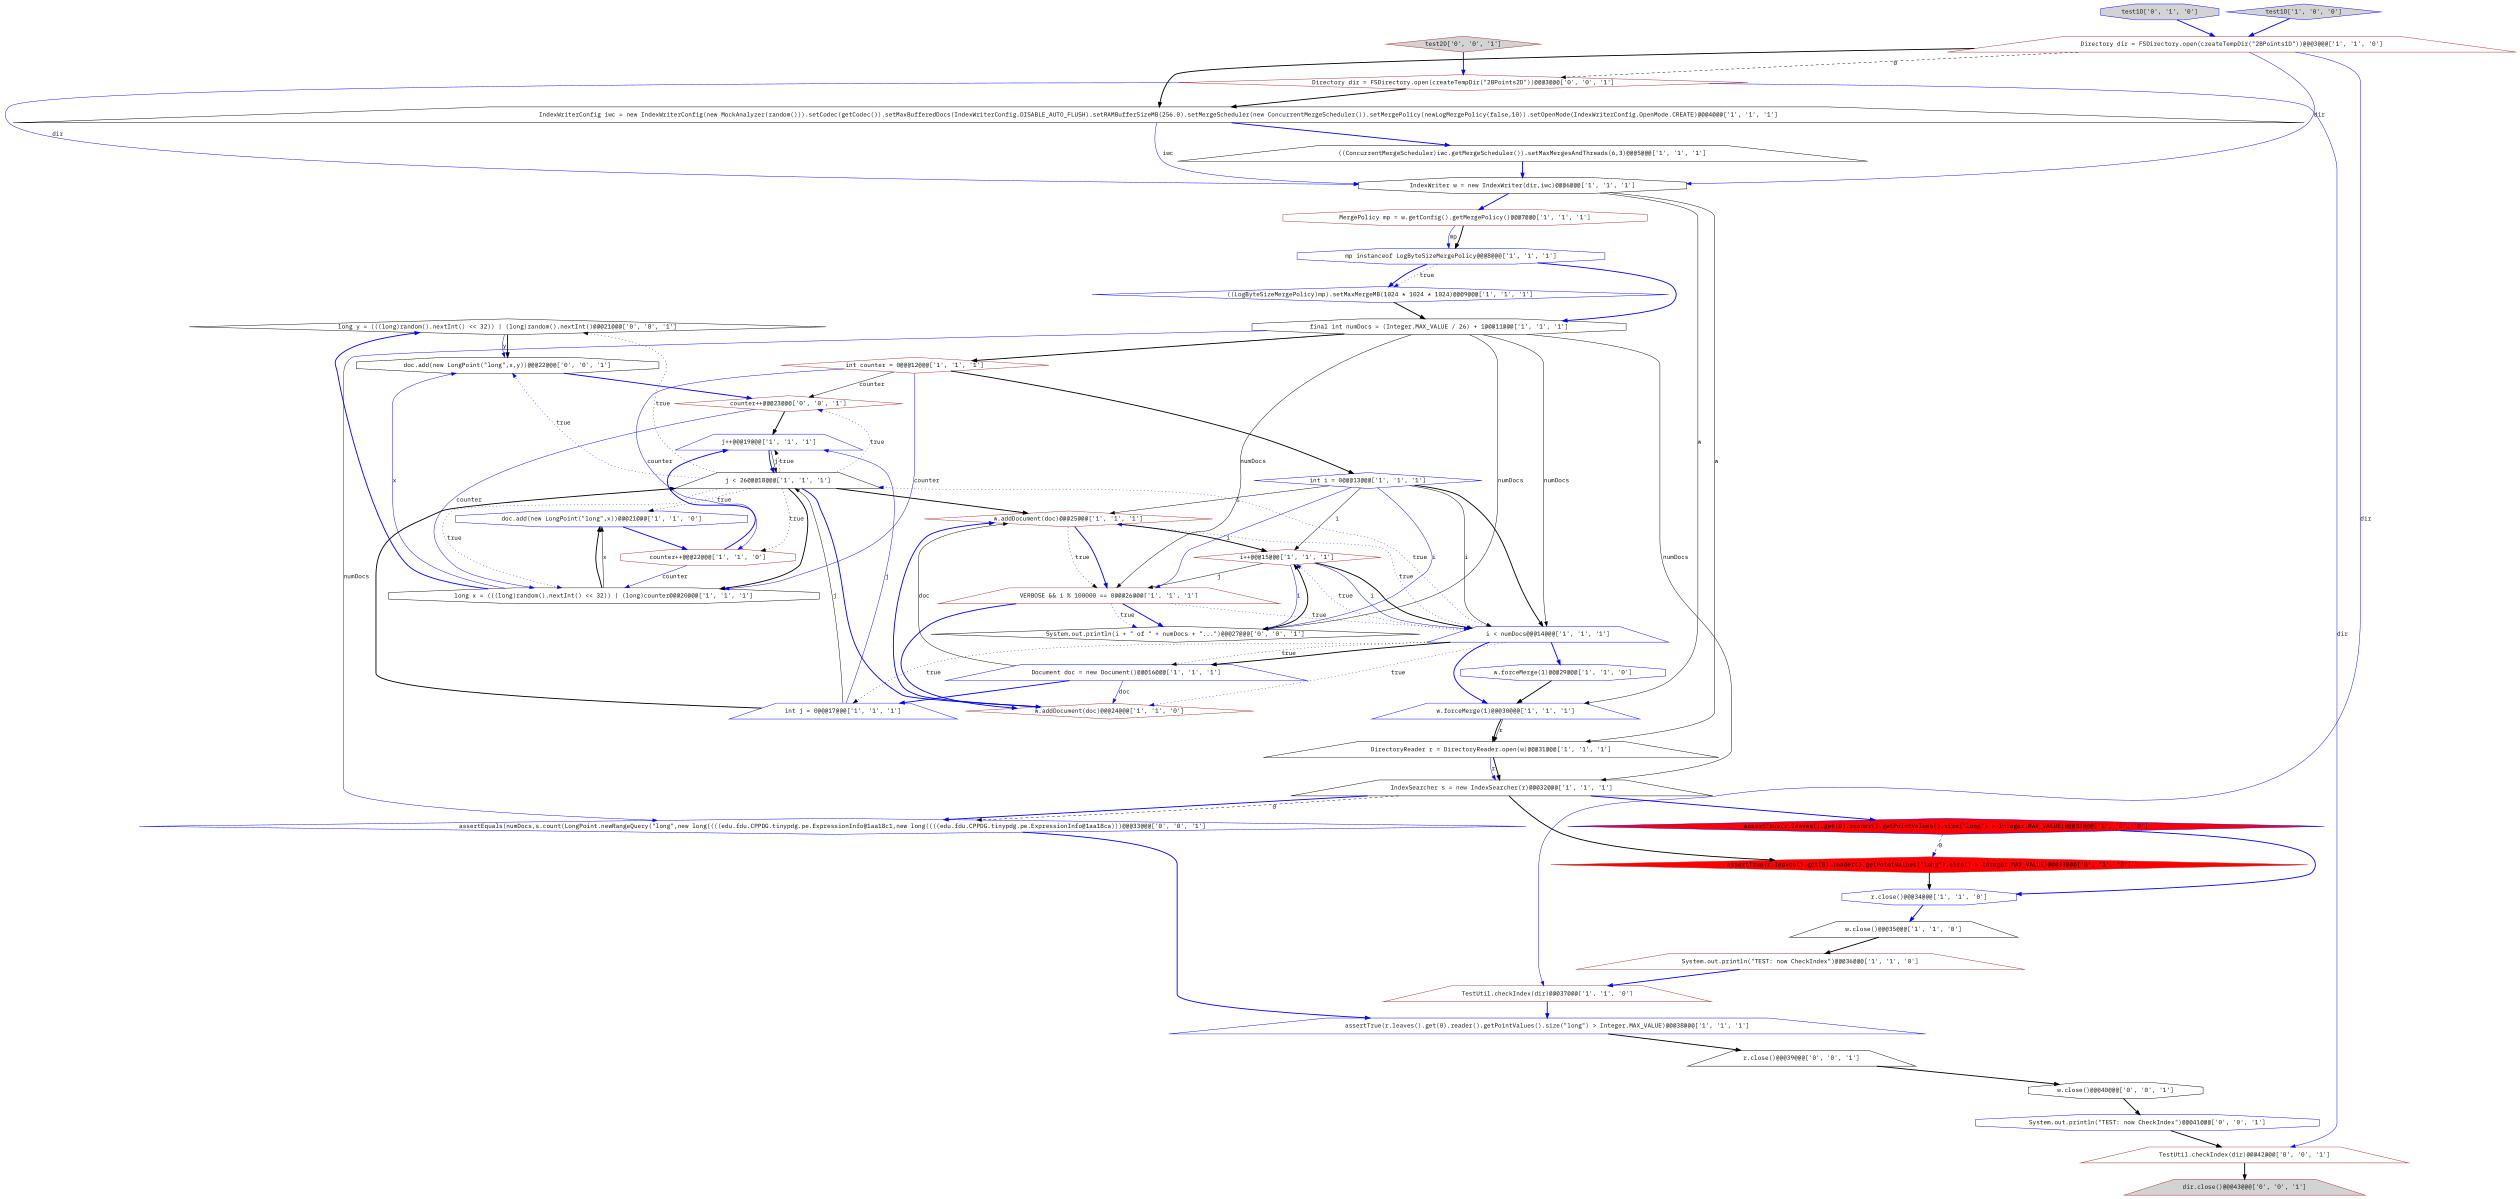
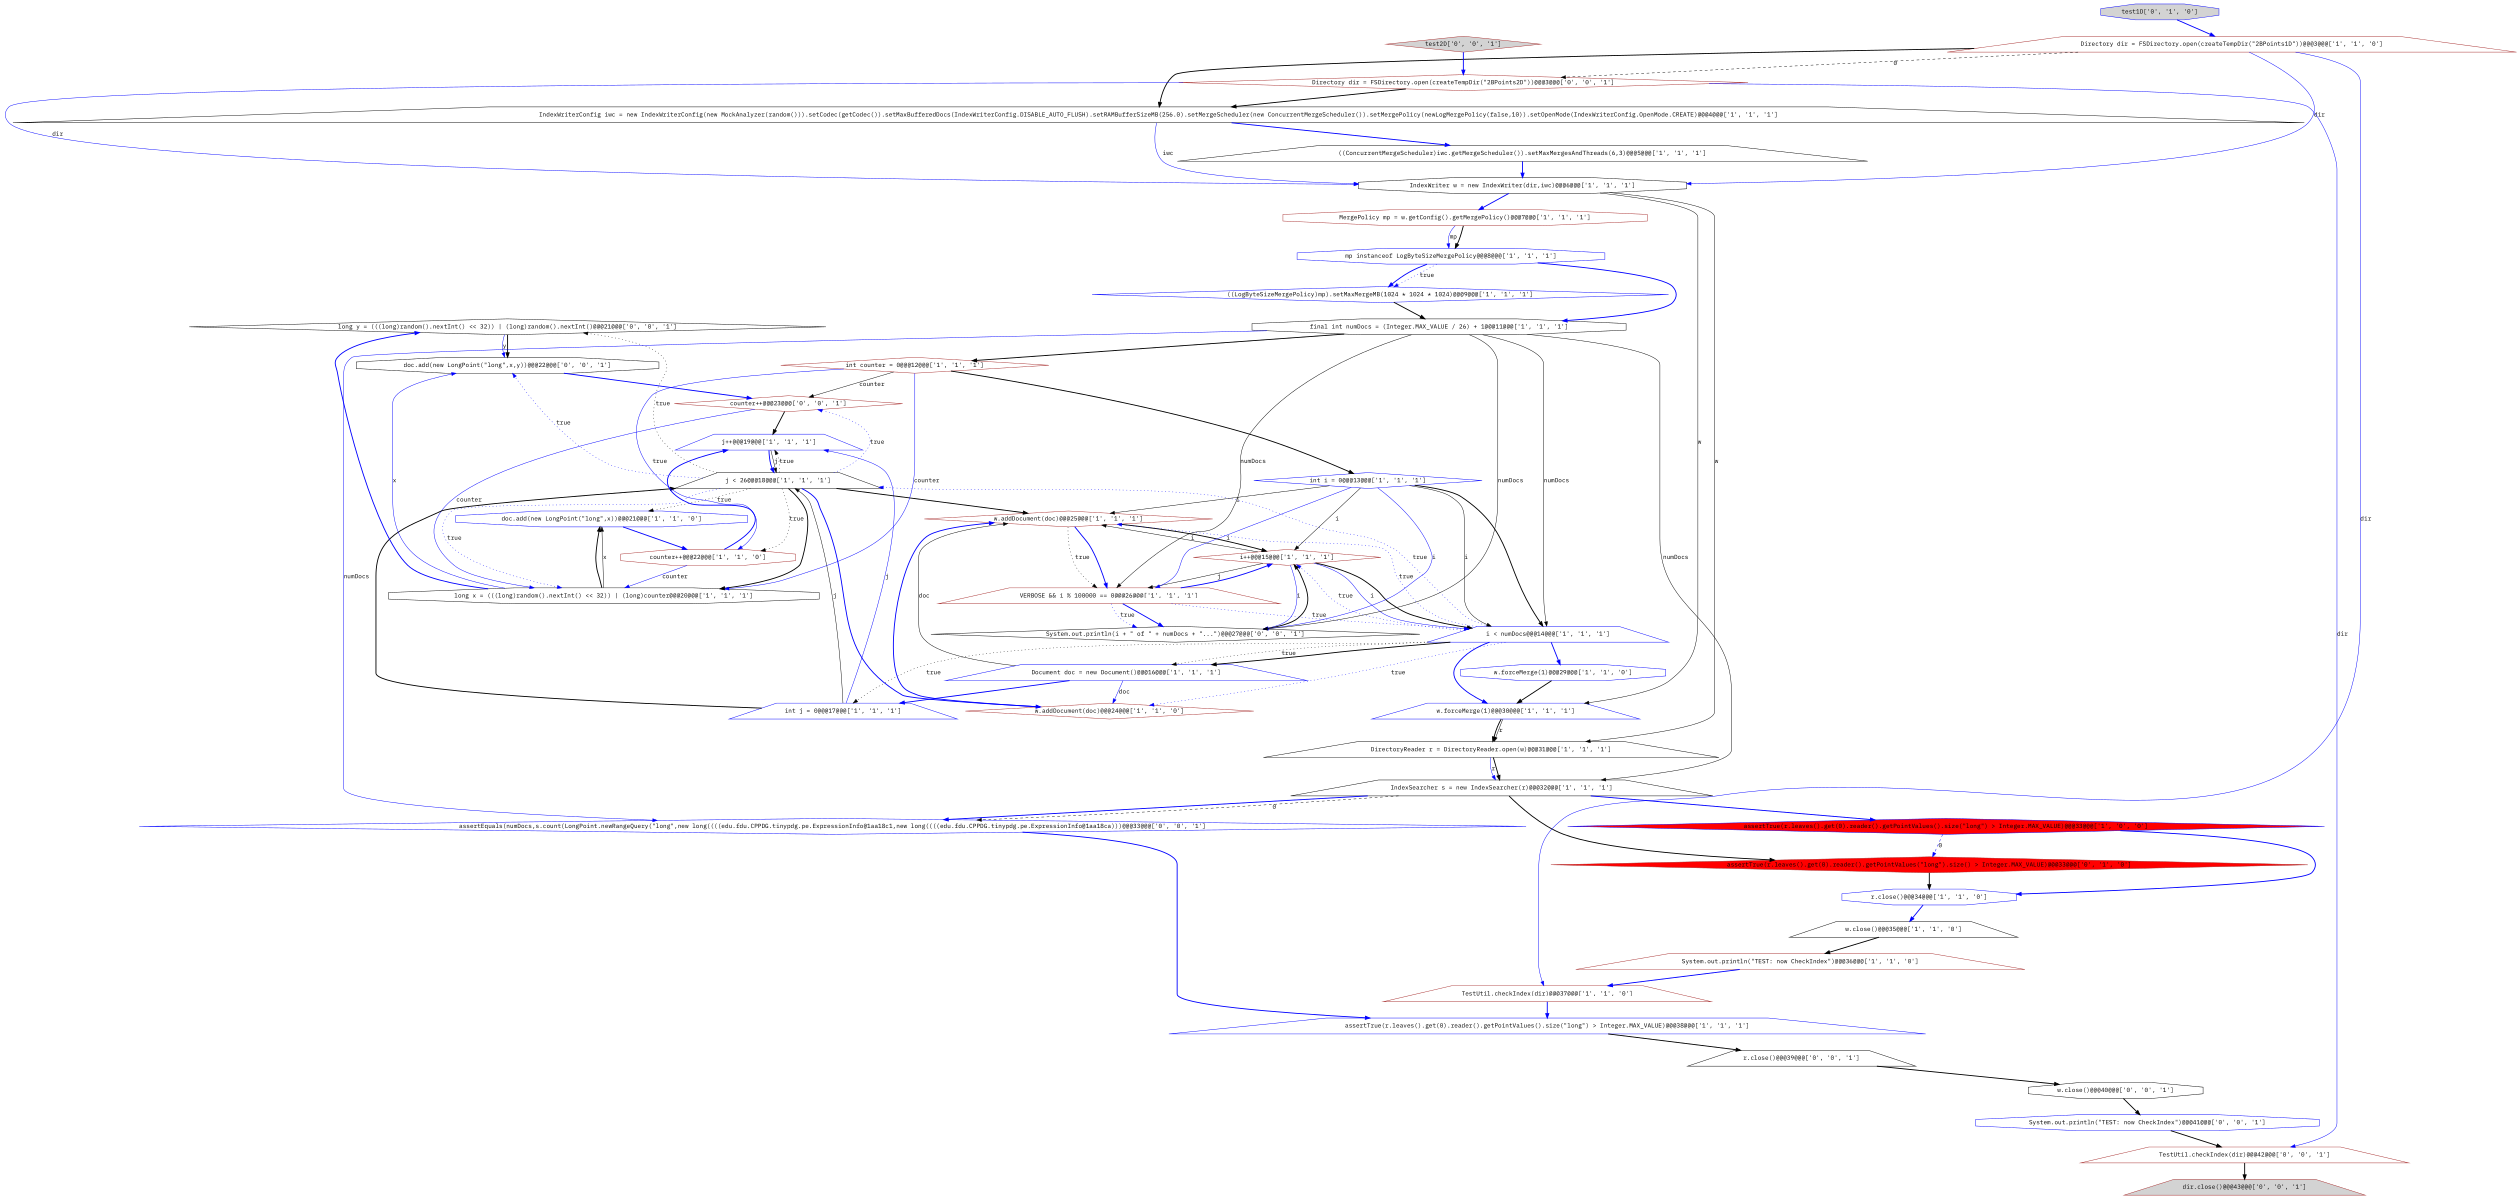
(2304, 12) -> none
(660, 461) -> (660, 461)
none -> (1186, 540)
(902, 658) -> (1225, 579)
